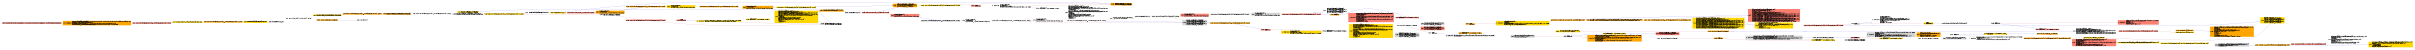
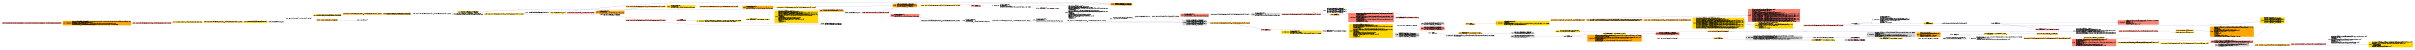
none -> (1523, 33)
none -> (2232, 42)
